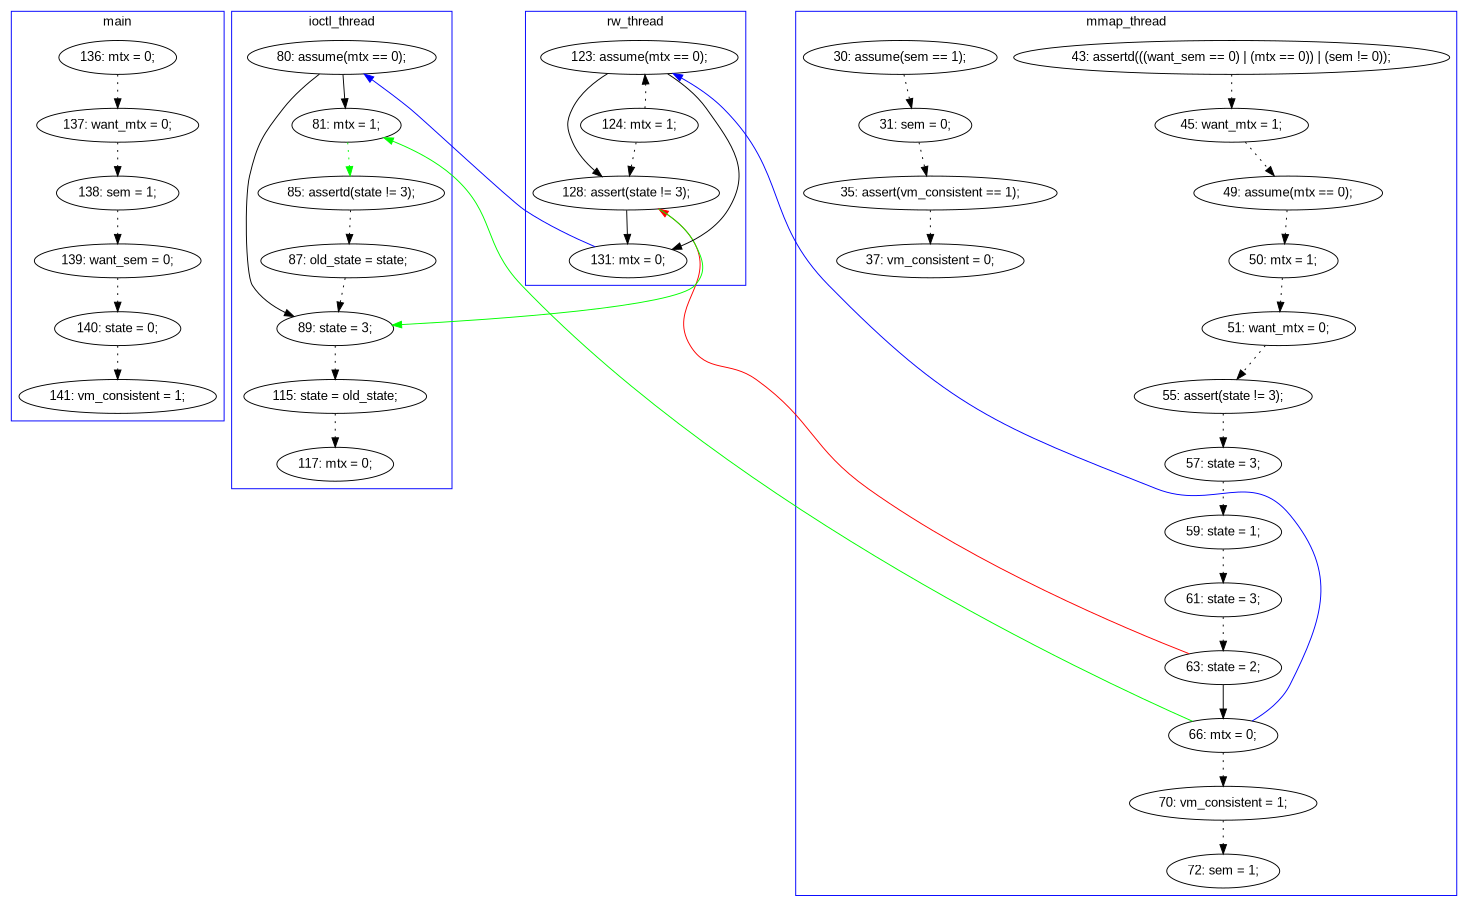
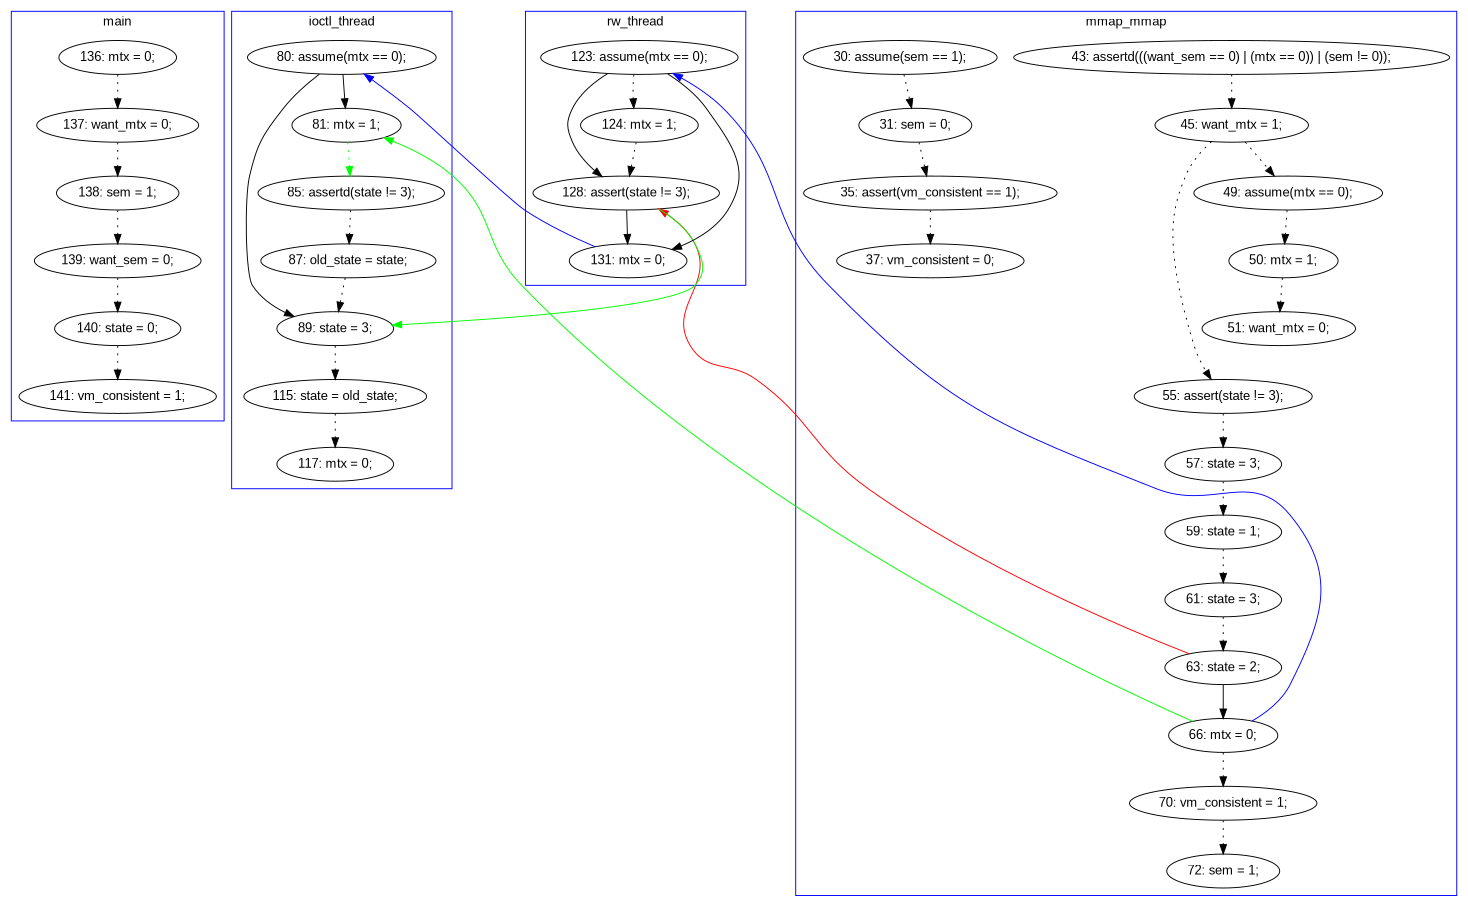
(1126, 22) -> (1126, 22)
(646, 96) -> (633, 87)
(1254, 359) -> (1174, 254)
